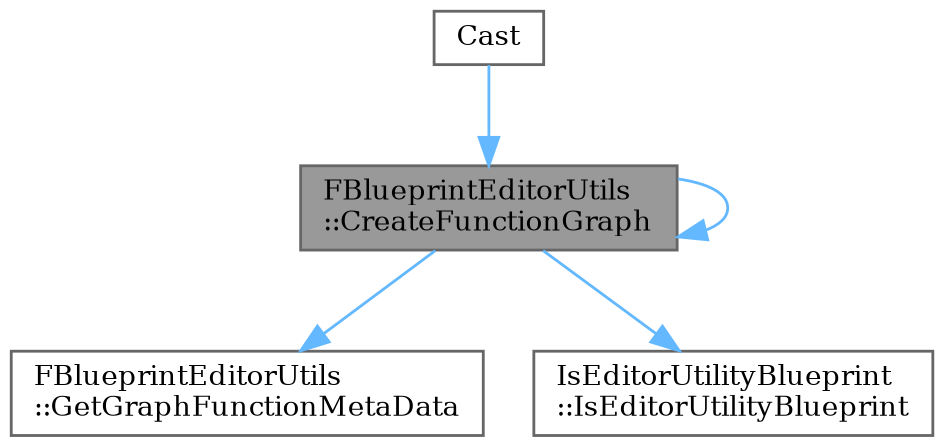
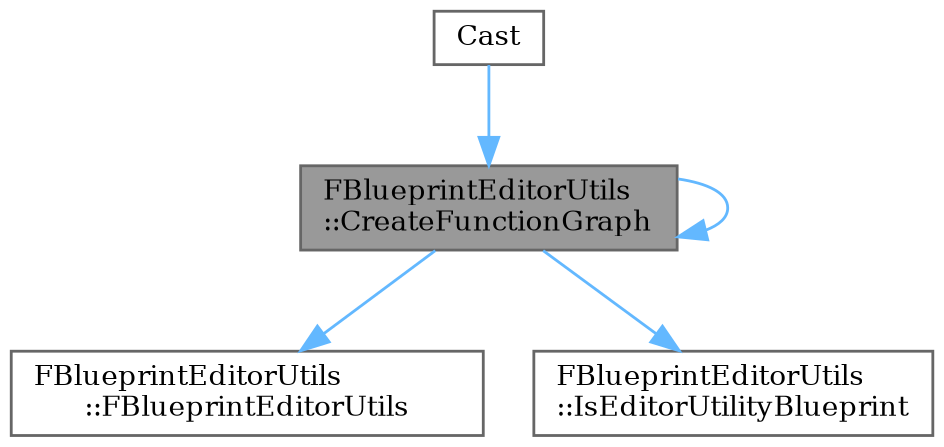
(247, 393) -> (247, 393)
(733, 393) -> (733, 393)
